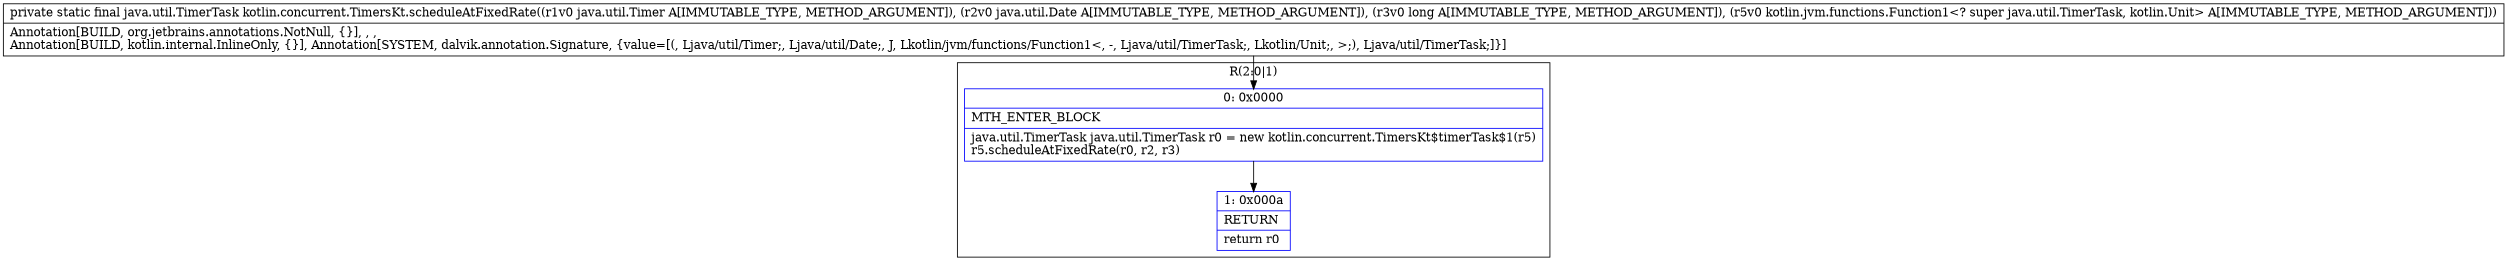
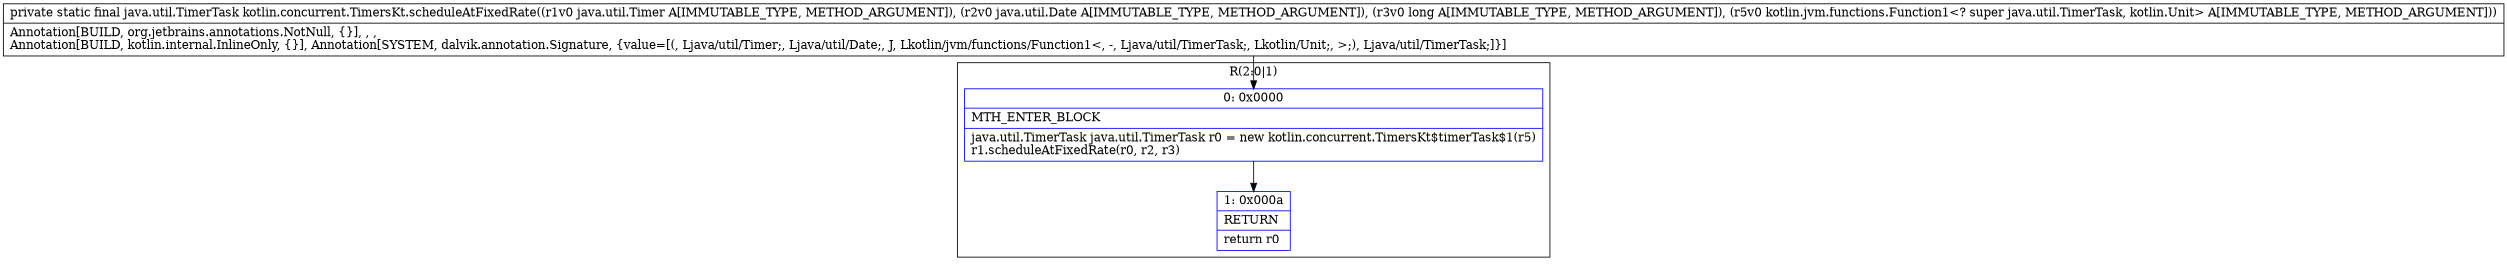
(1076, 151) -> (1076, 151)
